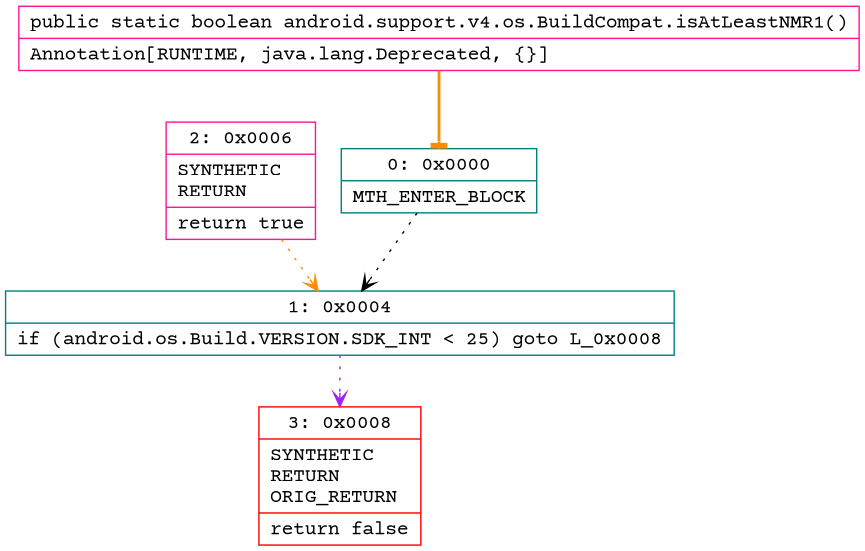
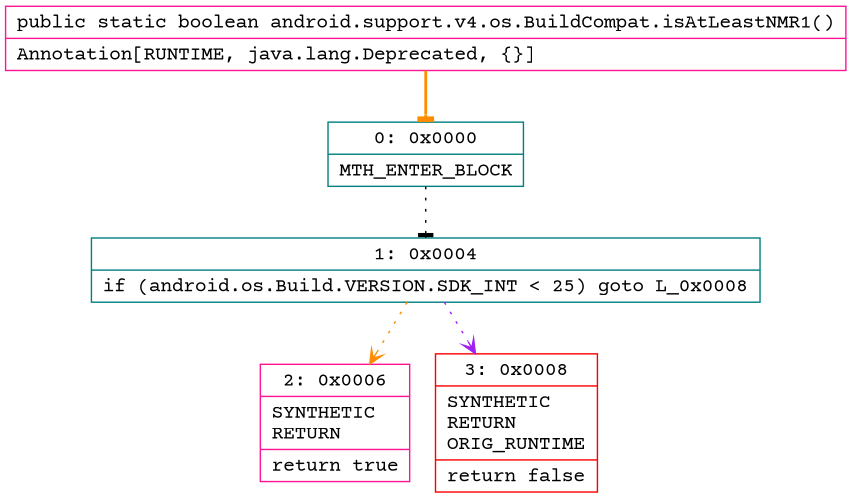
(393, 246) -> (426, 209)
(296, 260) -> (392, 327)
(334, 496) -> (516, 443)
